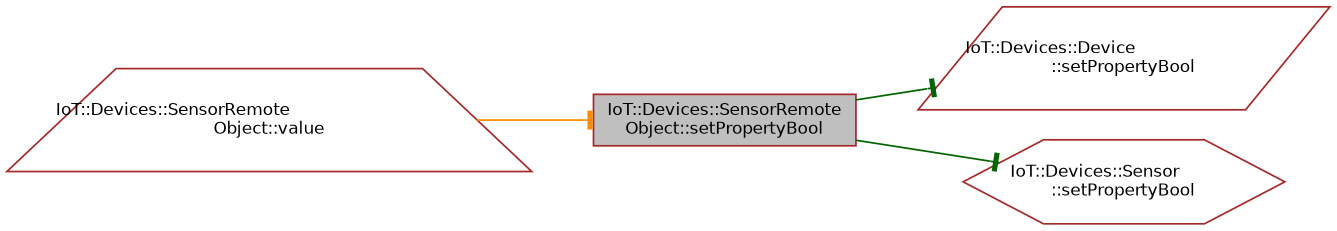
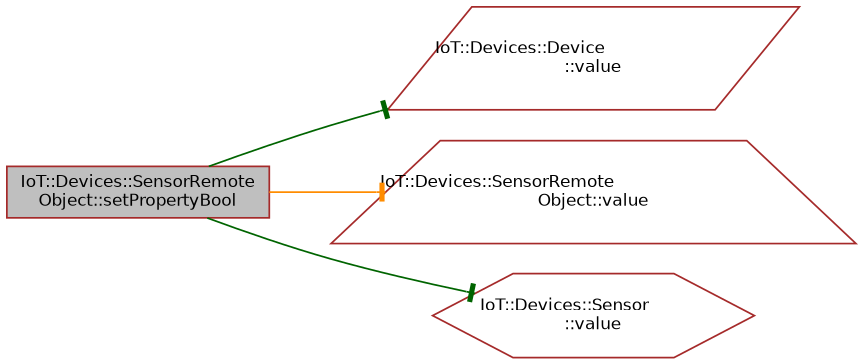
(1124, 58) -> (593, 58)
(531, 120) -> (323, 192)
(1124, 182) -> (593, 316)
